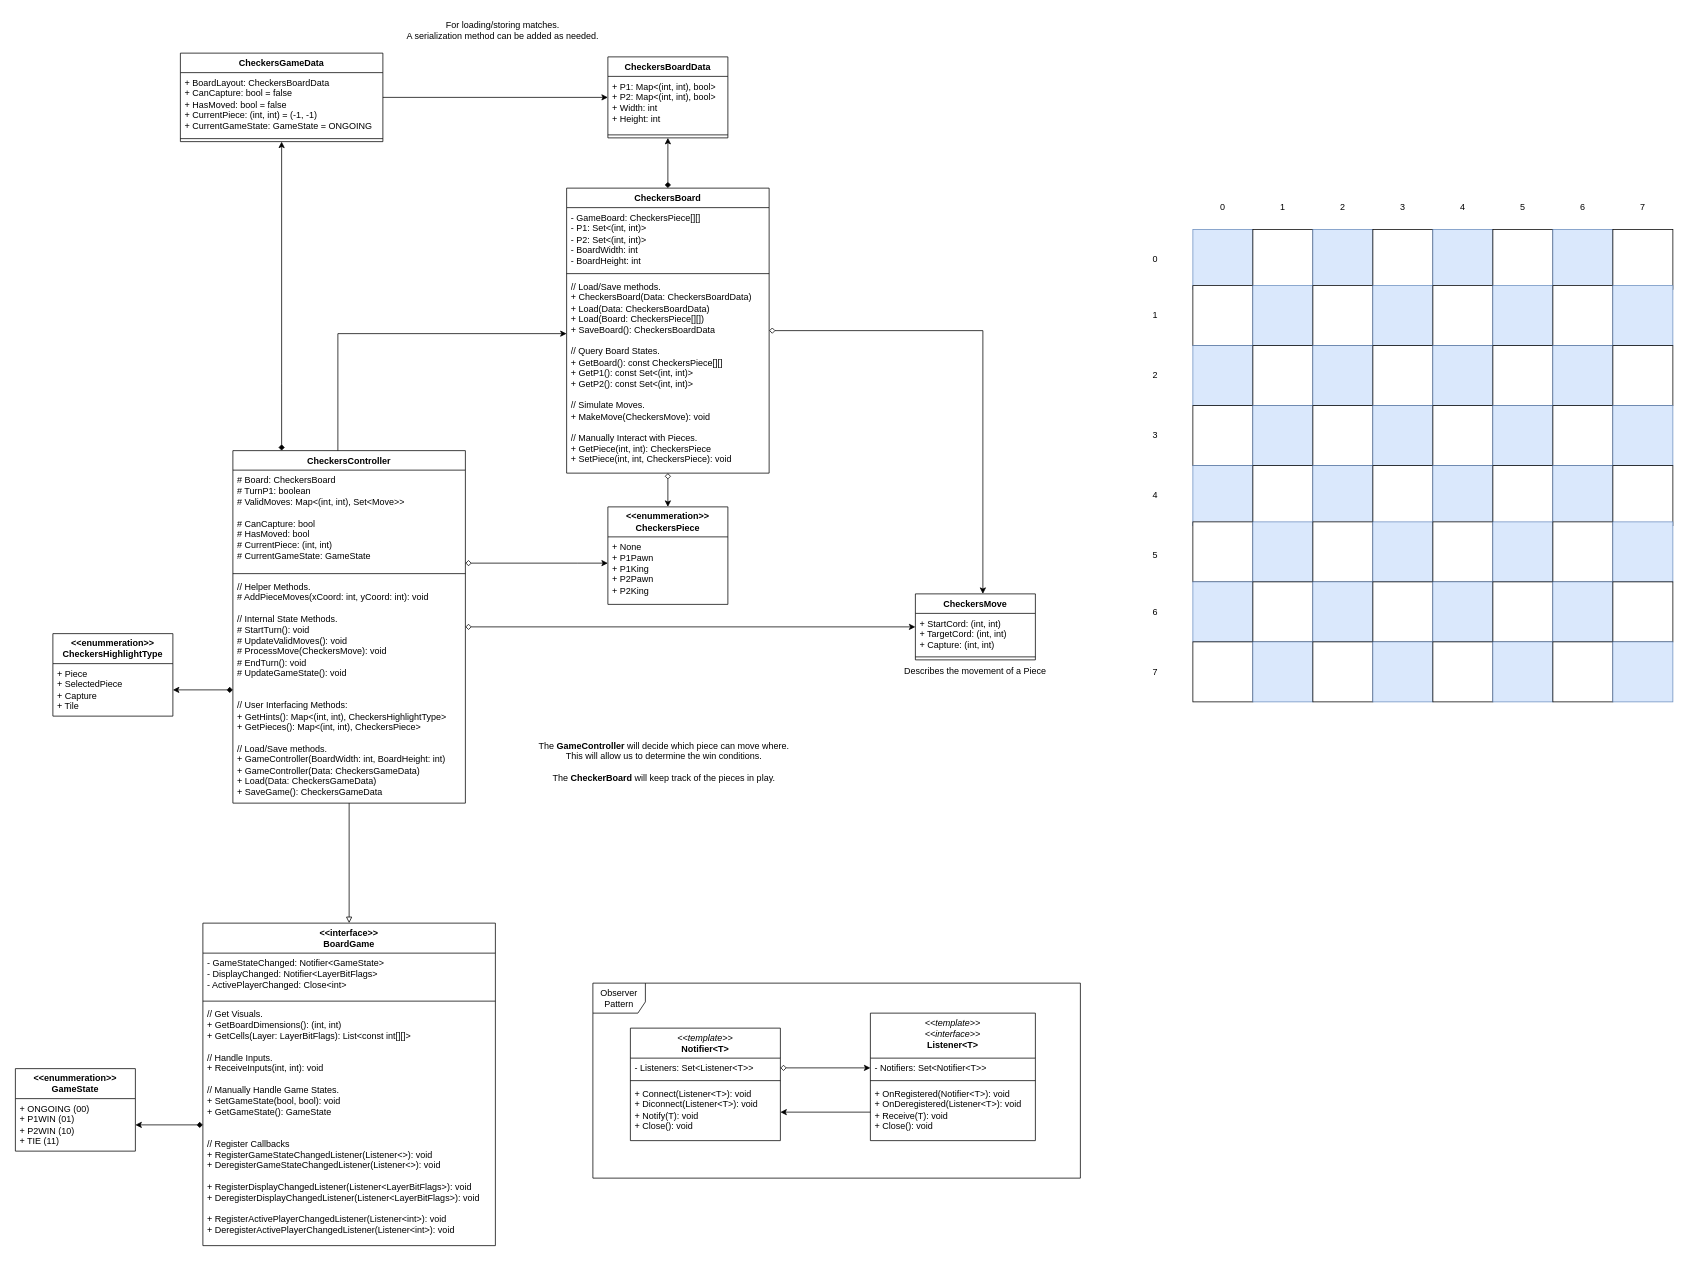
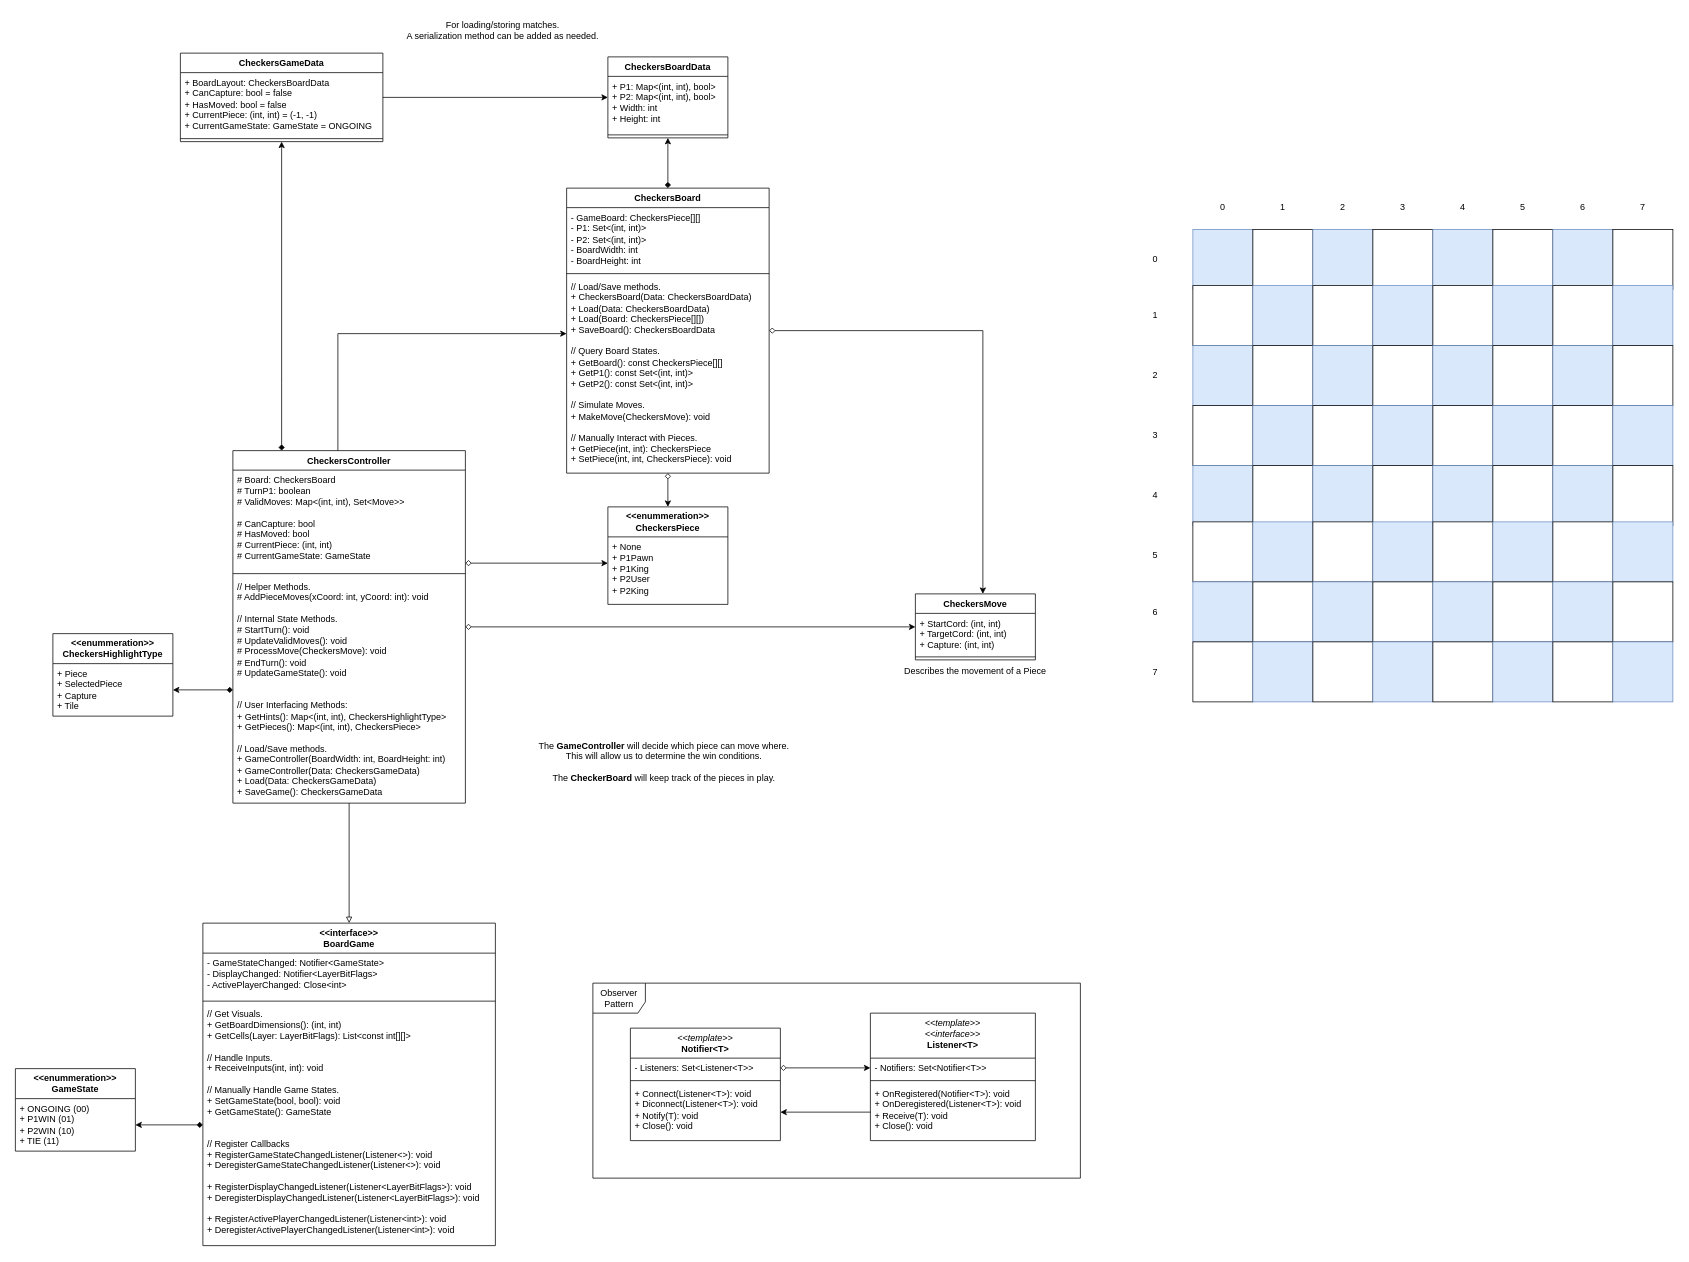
(631, 569) -> (631, 569)
